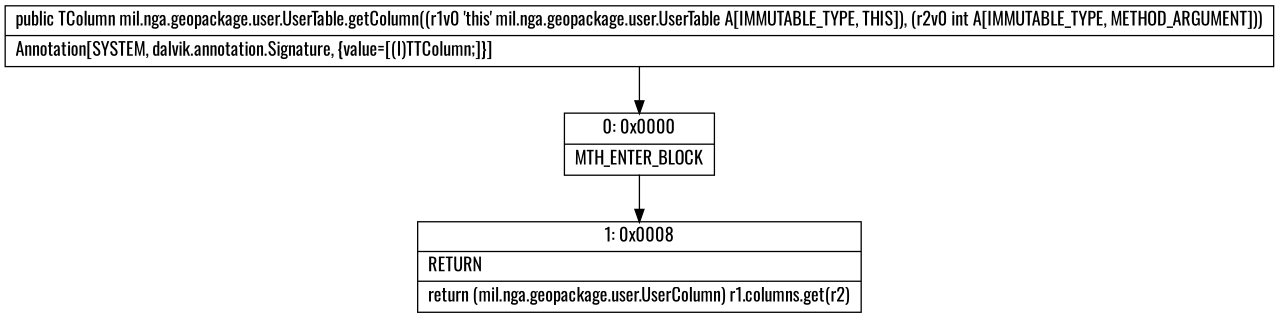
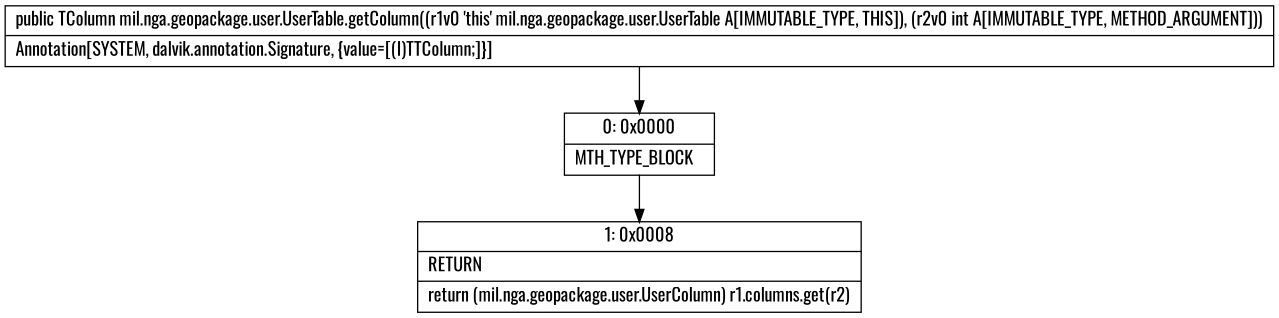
(639, 159) -> (634, 159)
